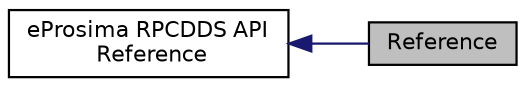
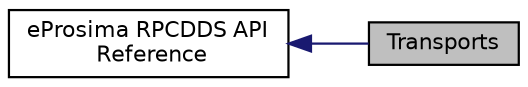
(443, 44) -> (444, 44)
